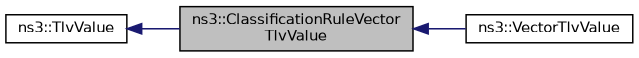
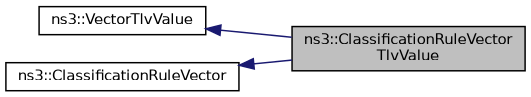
(66, 29) -> (122, 77)
(447, 29) -> (256, 34)
